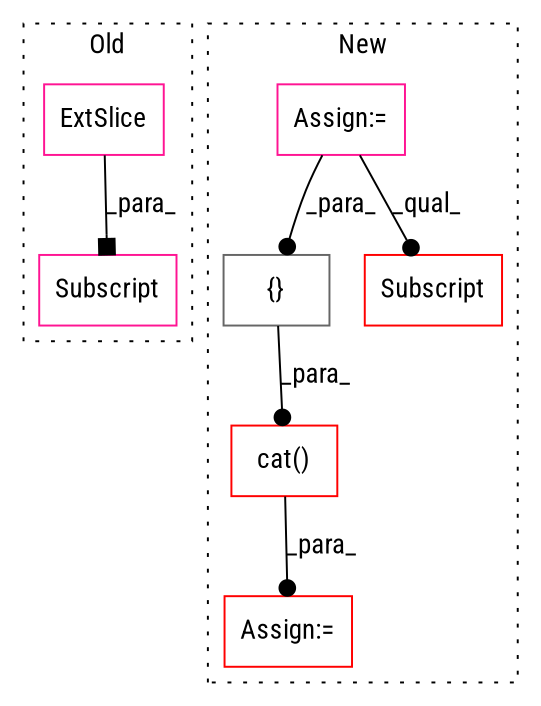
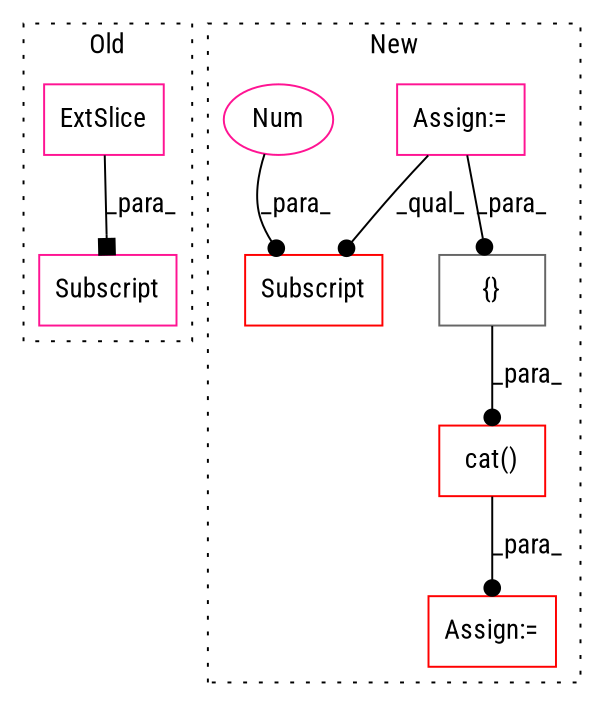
none -> (278, 120)
